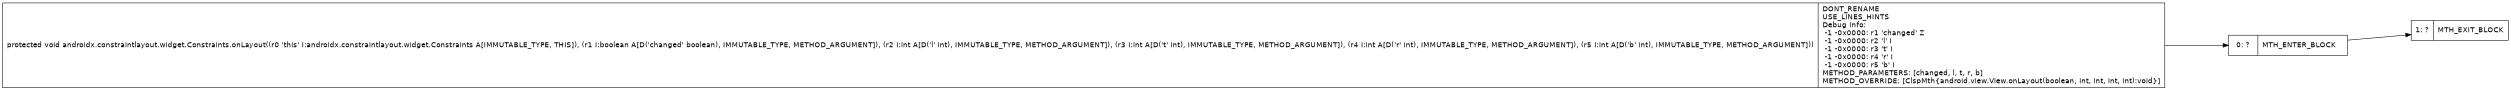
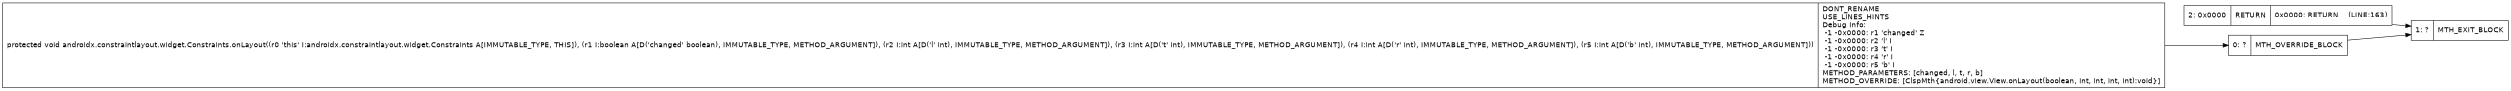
none -> (2288, 15)
(2299, 45) -> (2299, 45)
